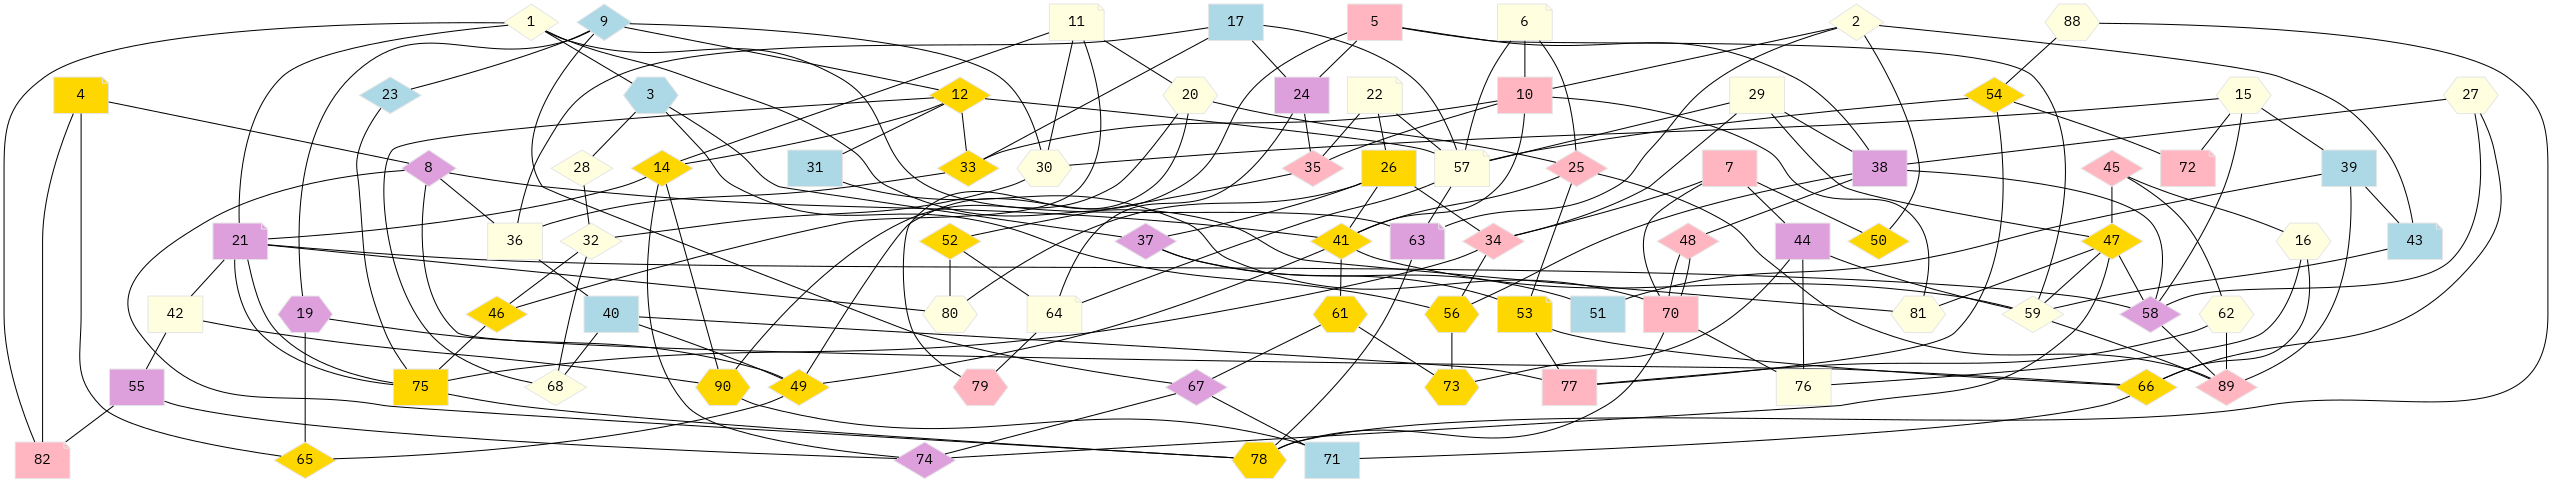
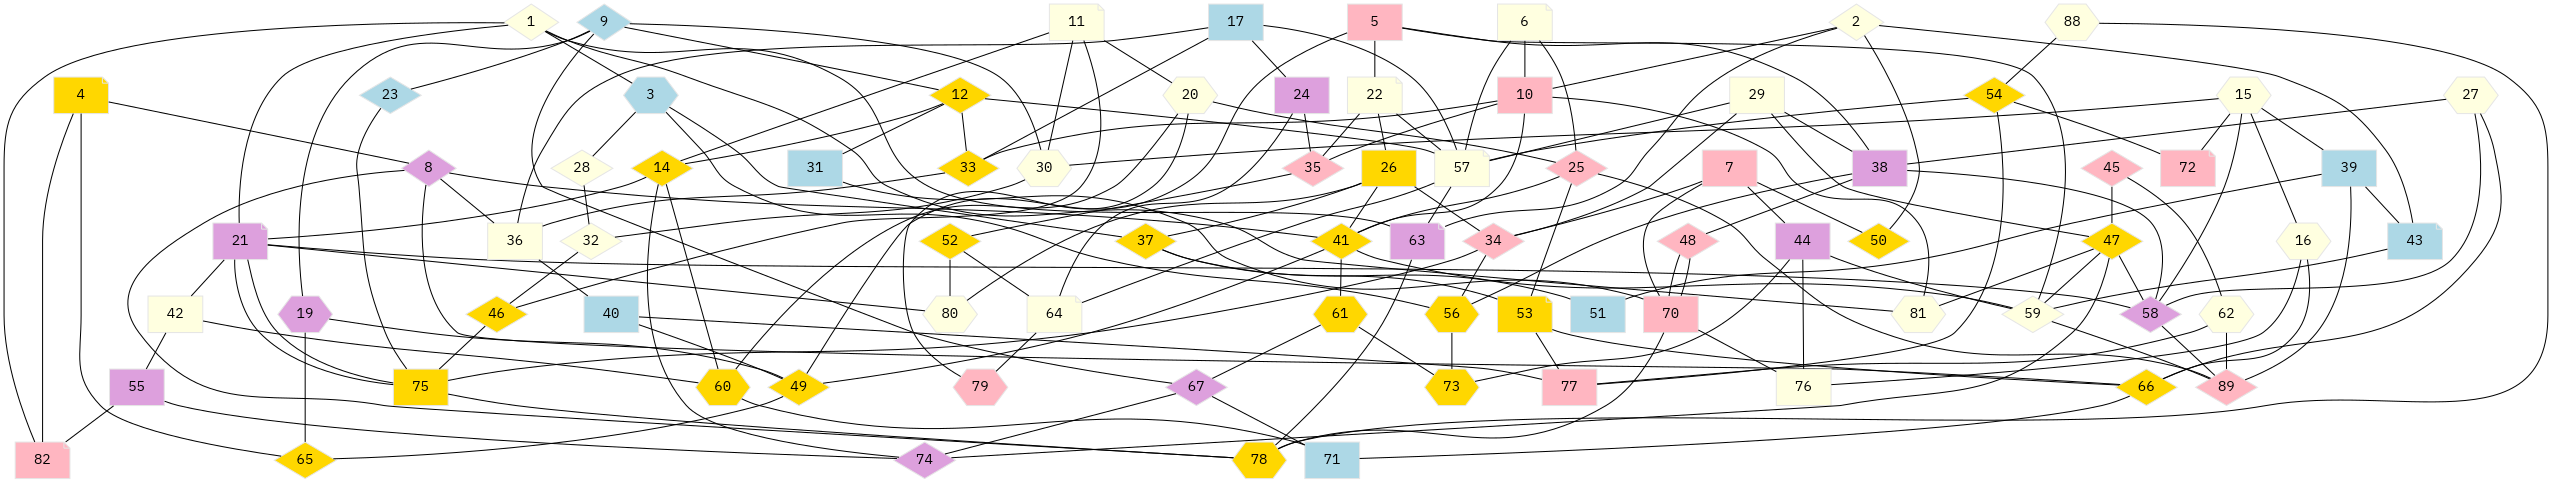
(1338, 59) -> (1375, 62)
(2206, 205) -> (2274, 168)
(1146, 241) -> (1146, 241)
(556, 387) -> none
(723, 387) -> (723, 387)
